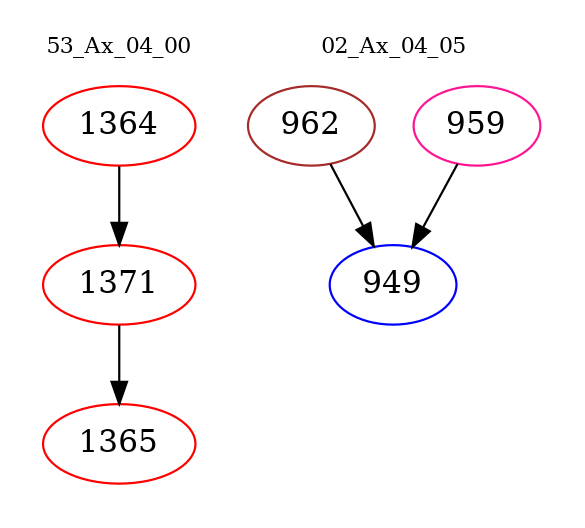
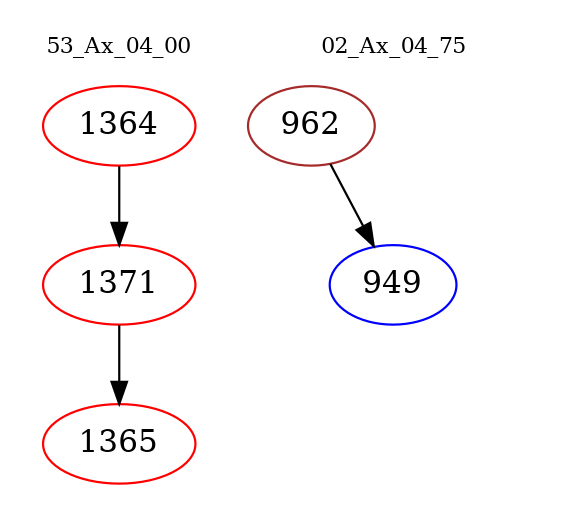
(394, 47) -> (394, 47)
(477, 126) -> none
